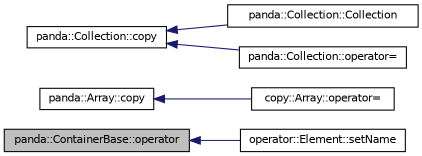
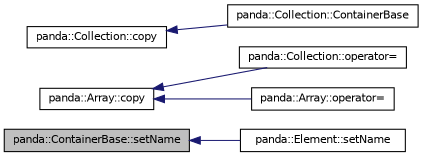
(323, 16) -> (323, 16)
(208, 47) -> (215, 77)
(323, 99) -> (323, 99)
(97, 140) -> (97, 140)
(323, 140) -> (323, 140)
